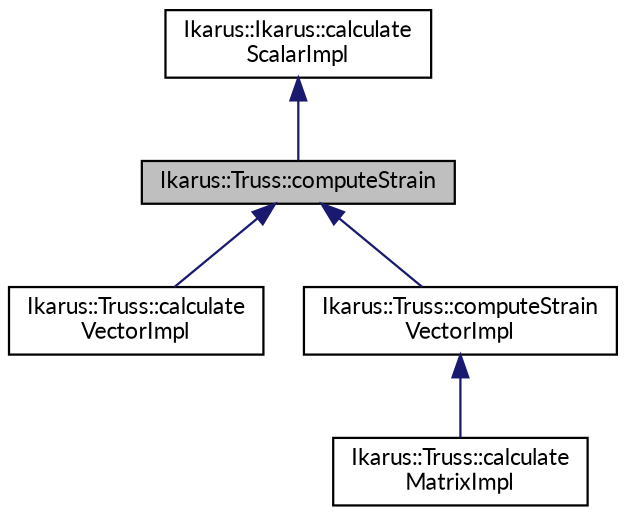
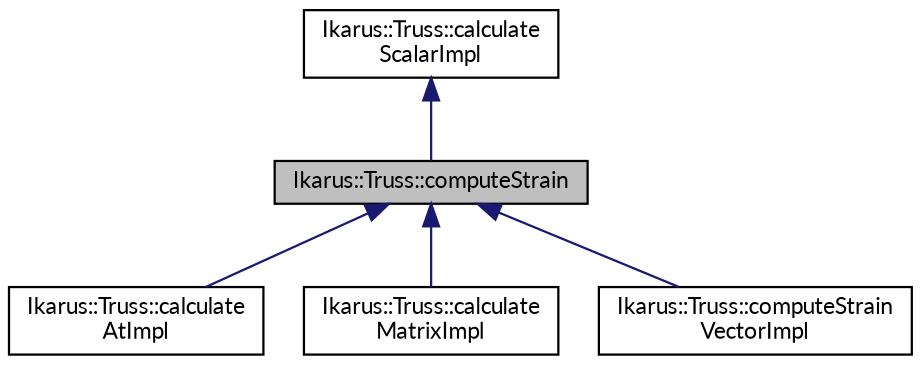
(298, 44) -> (431, 44)
(136, 321) -> (136, 321)
(460, 408) -> (431, 257)
